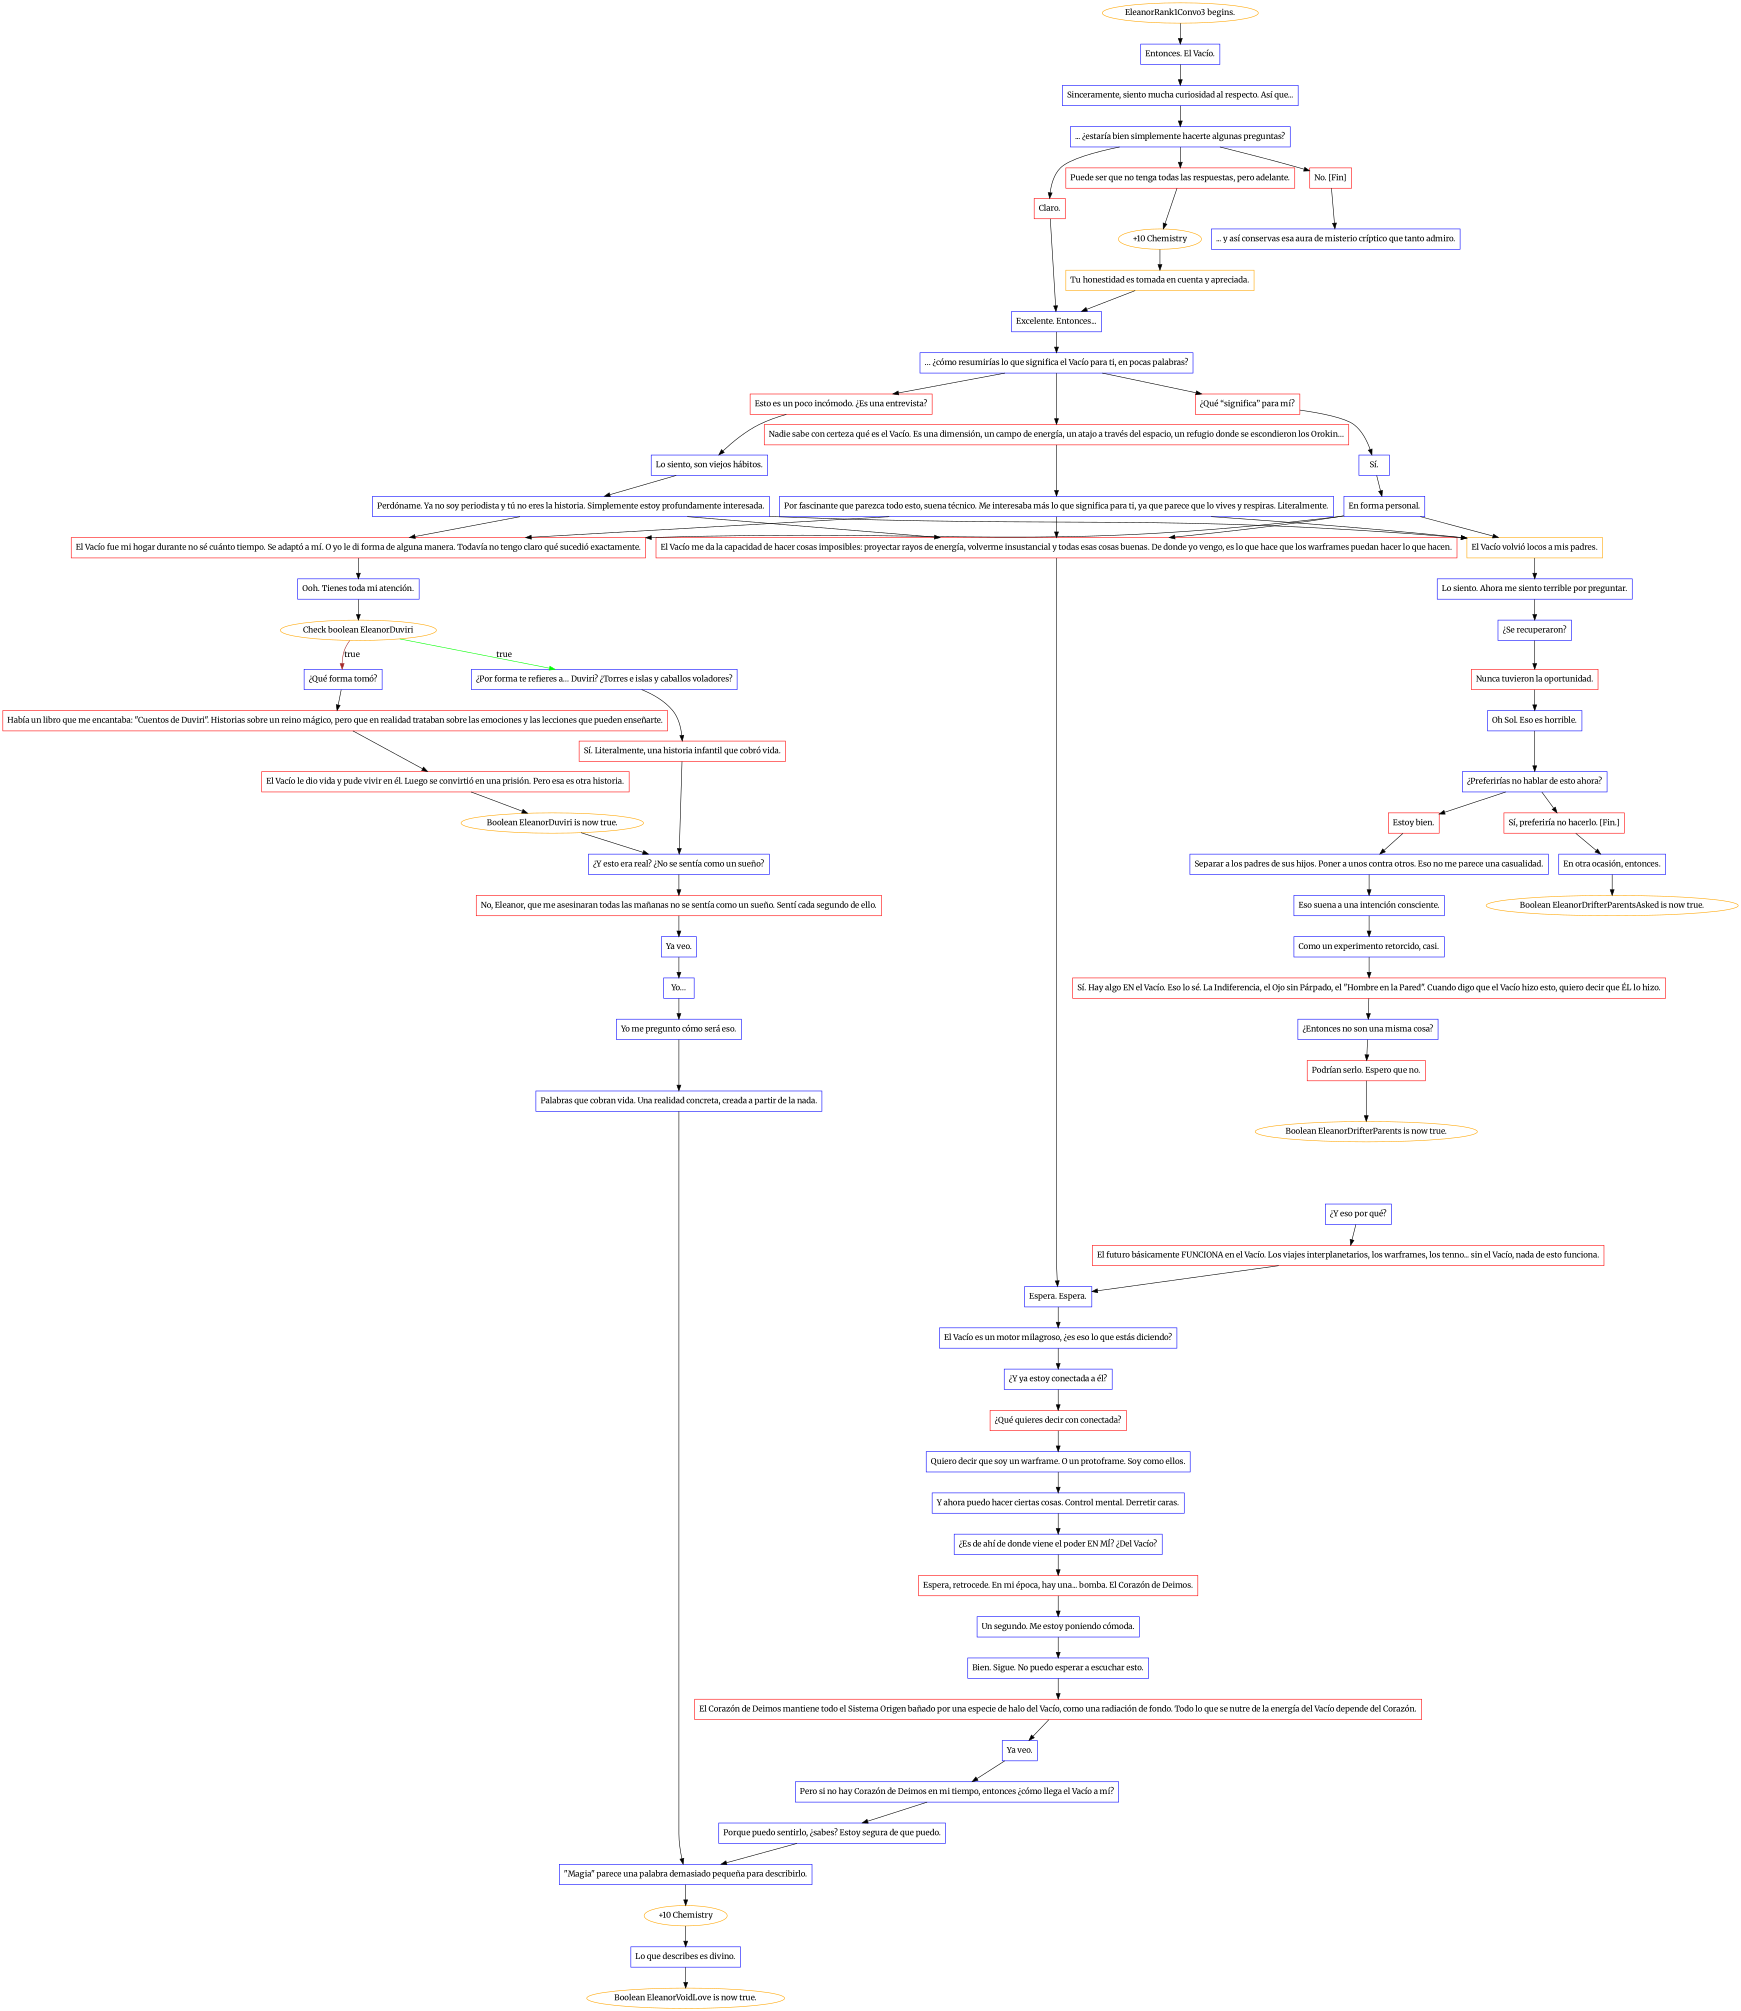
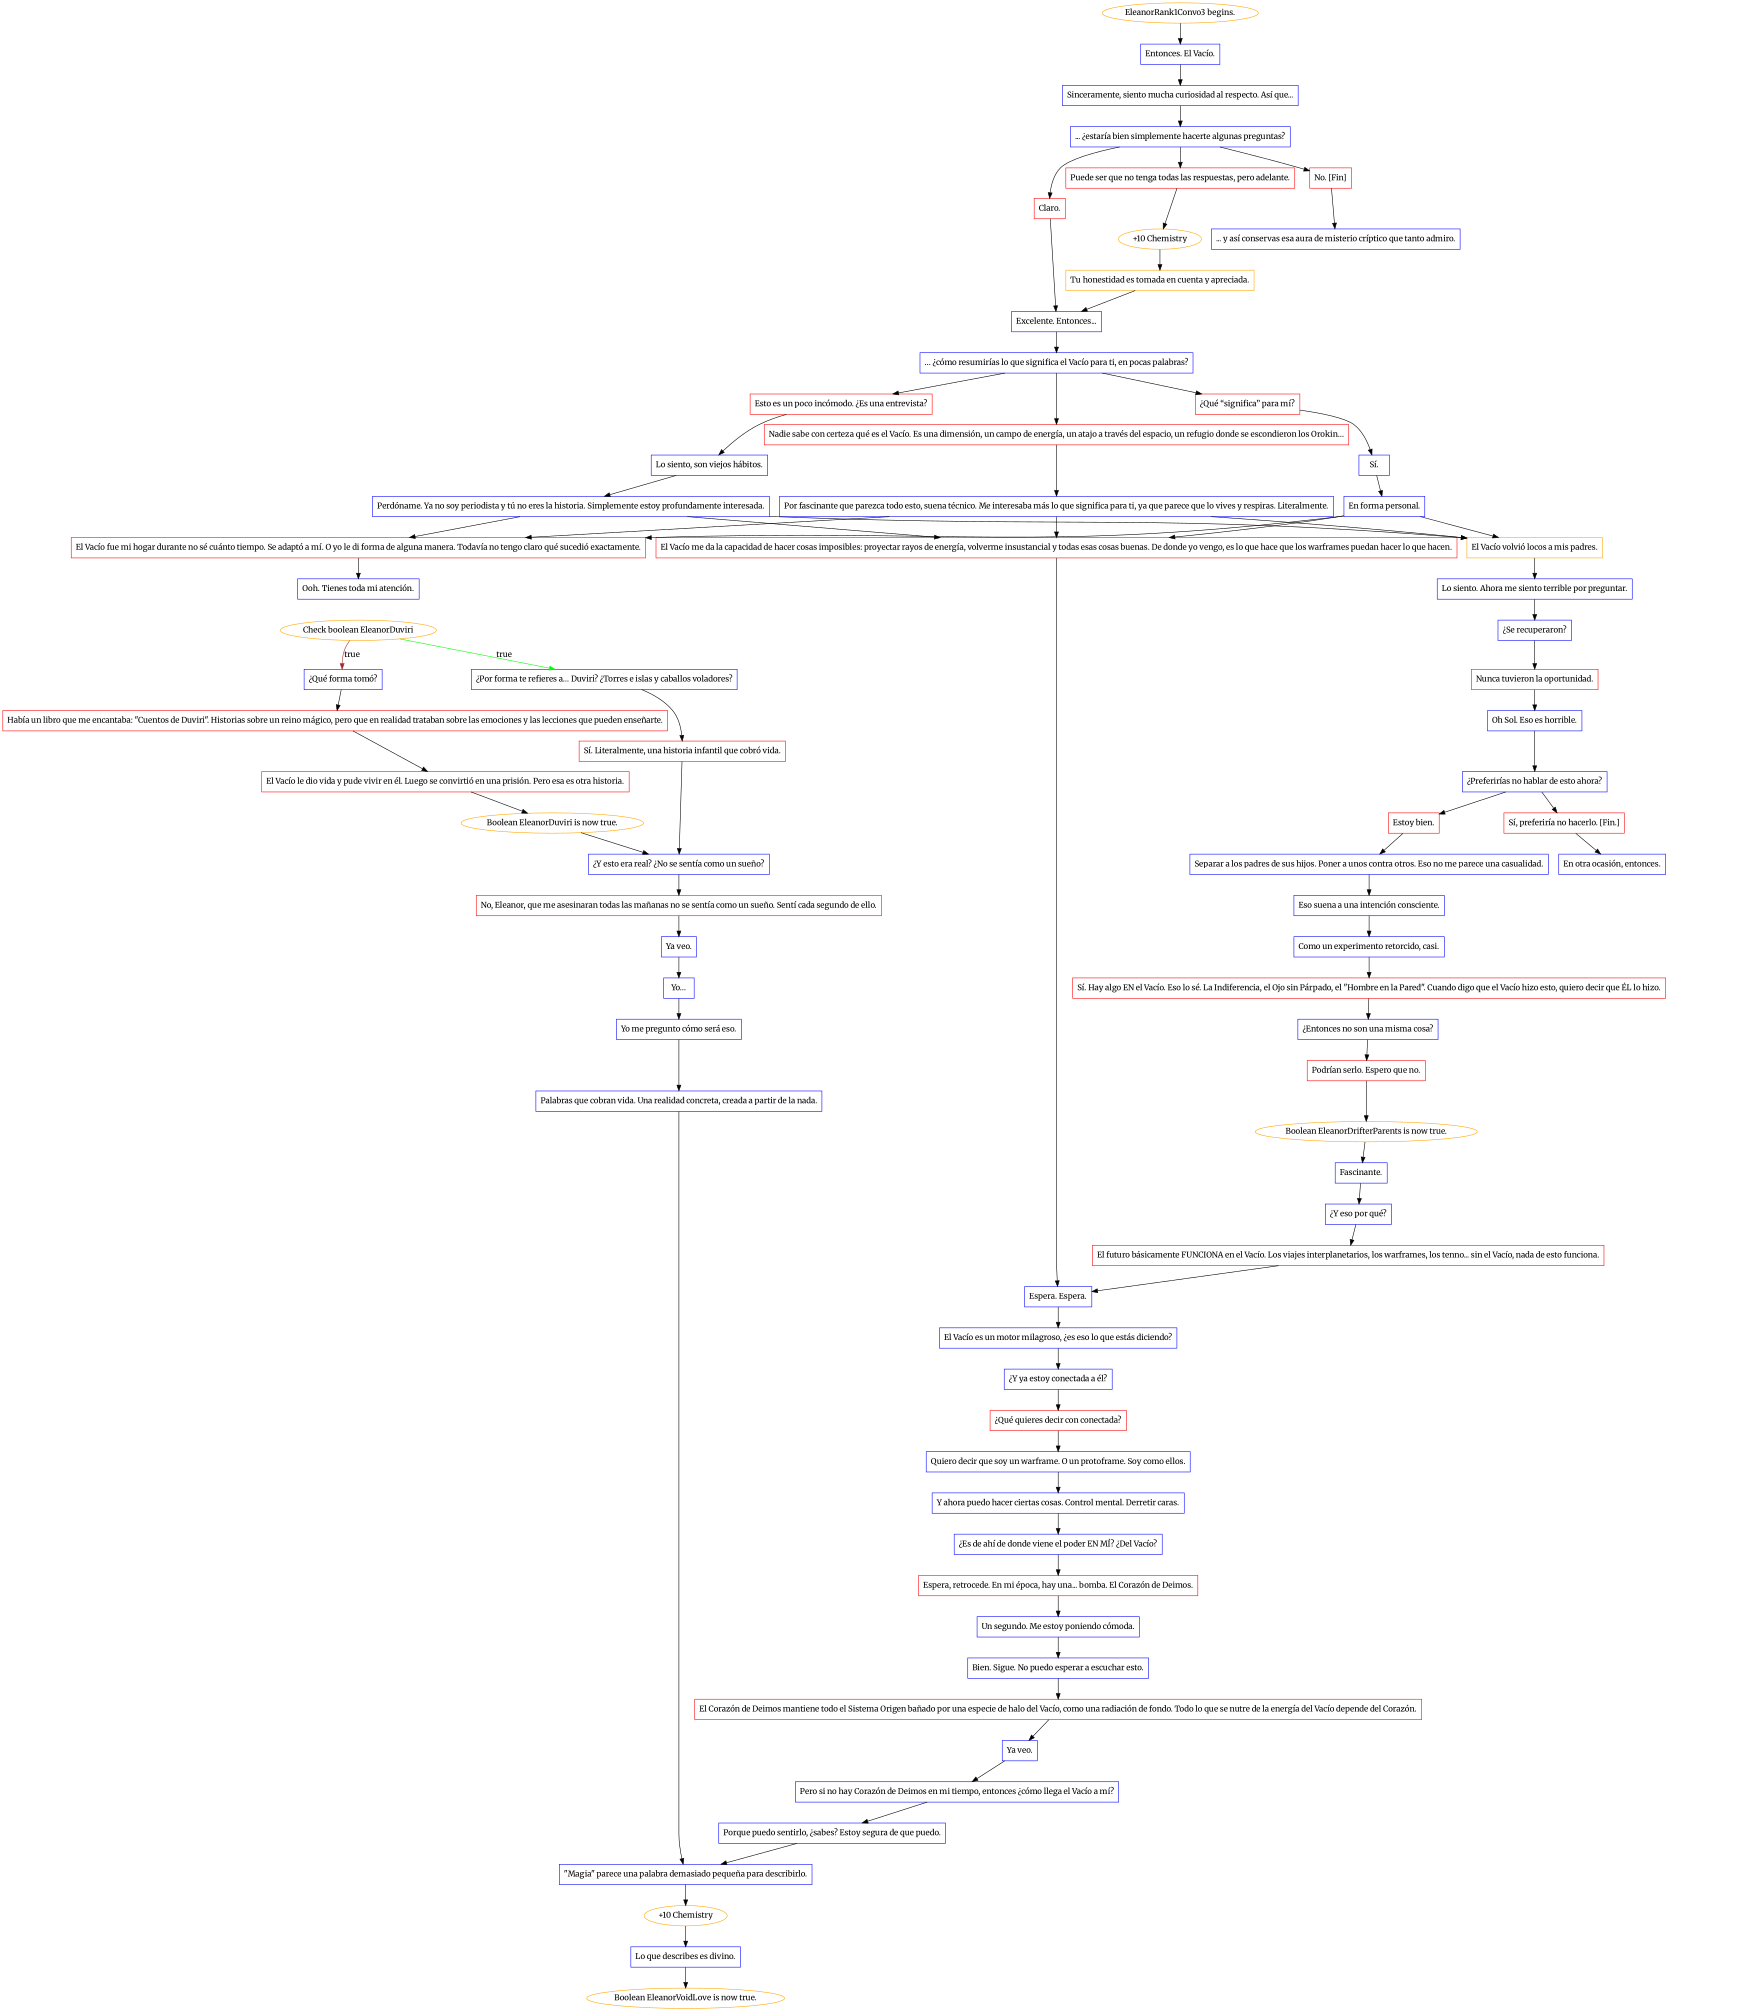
(358, 607) -> none
(1612, 906) -> none
none -> (1361, 1173)
